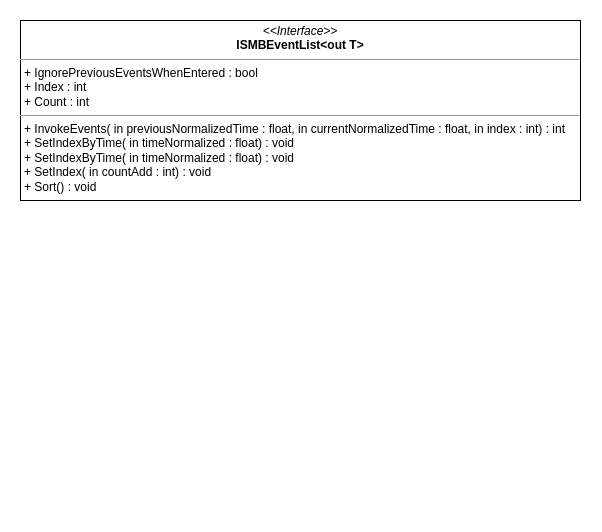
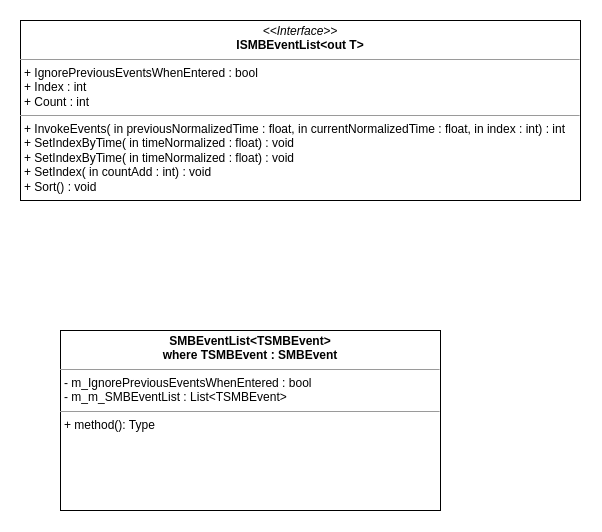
none -> (251, 421)
